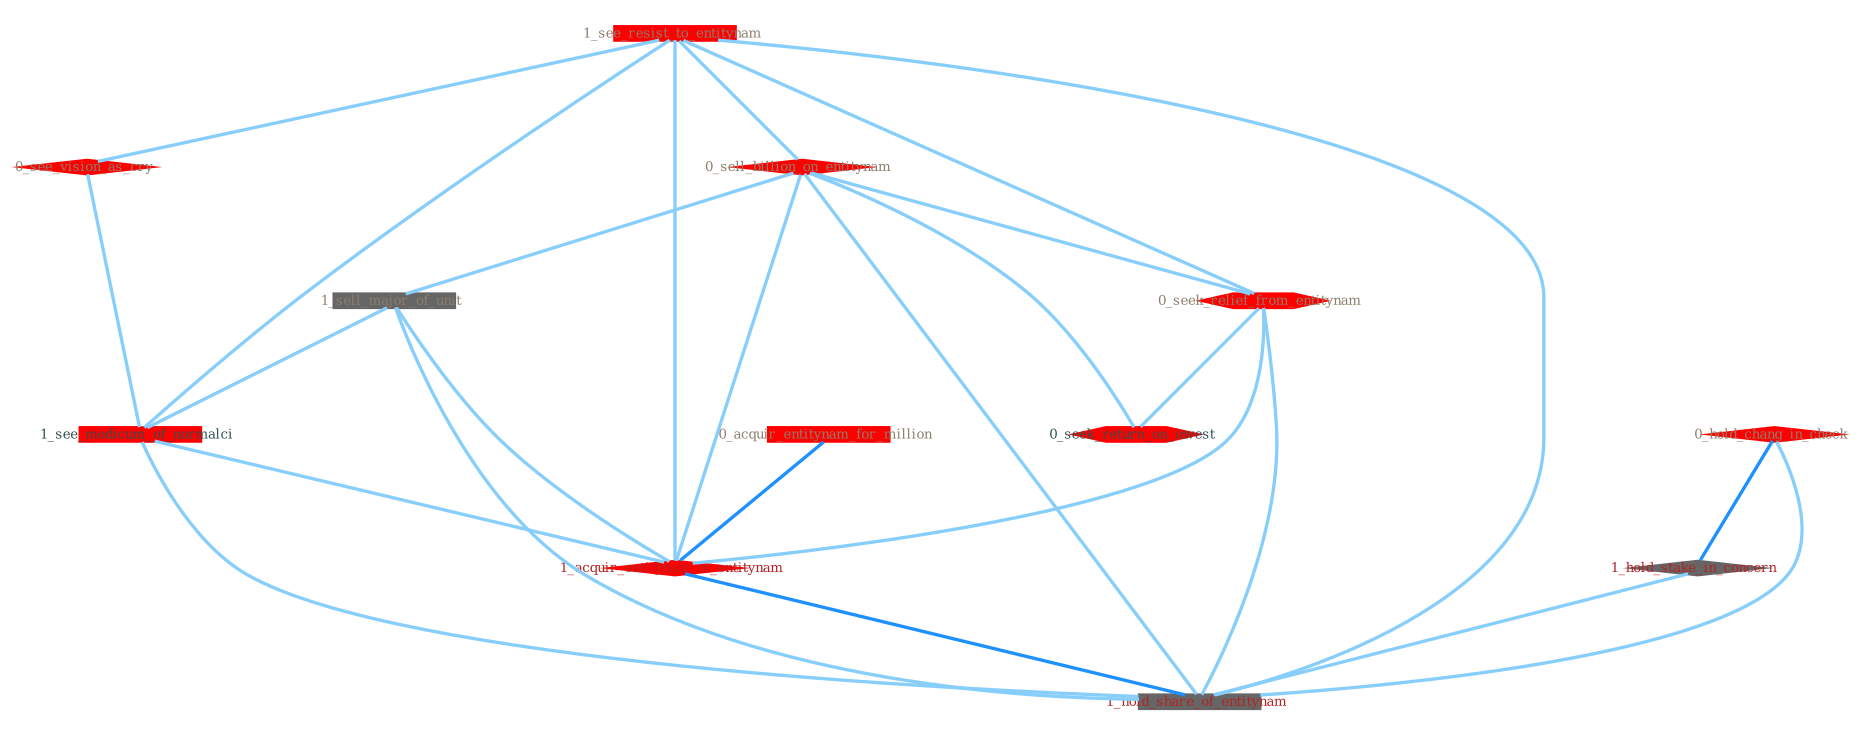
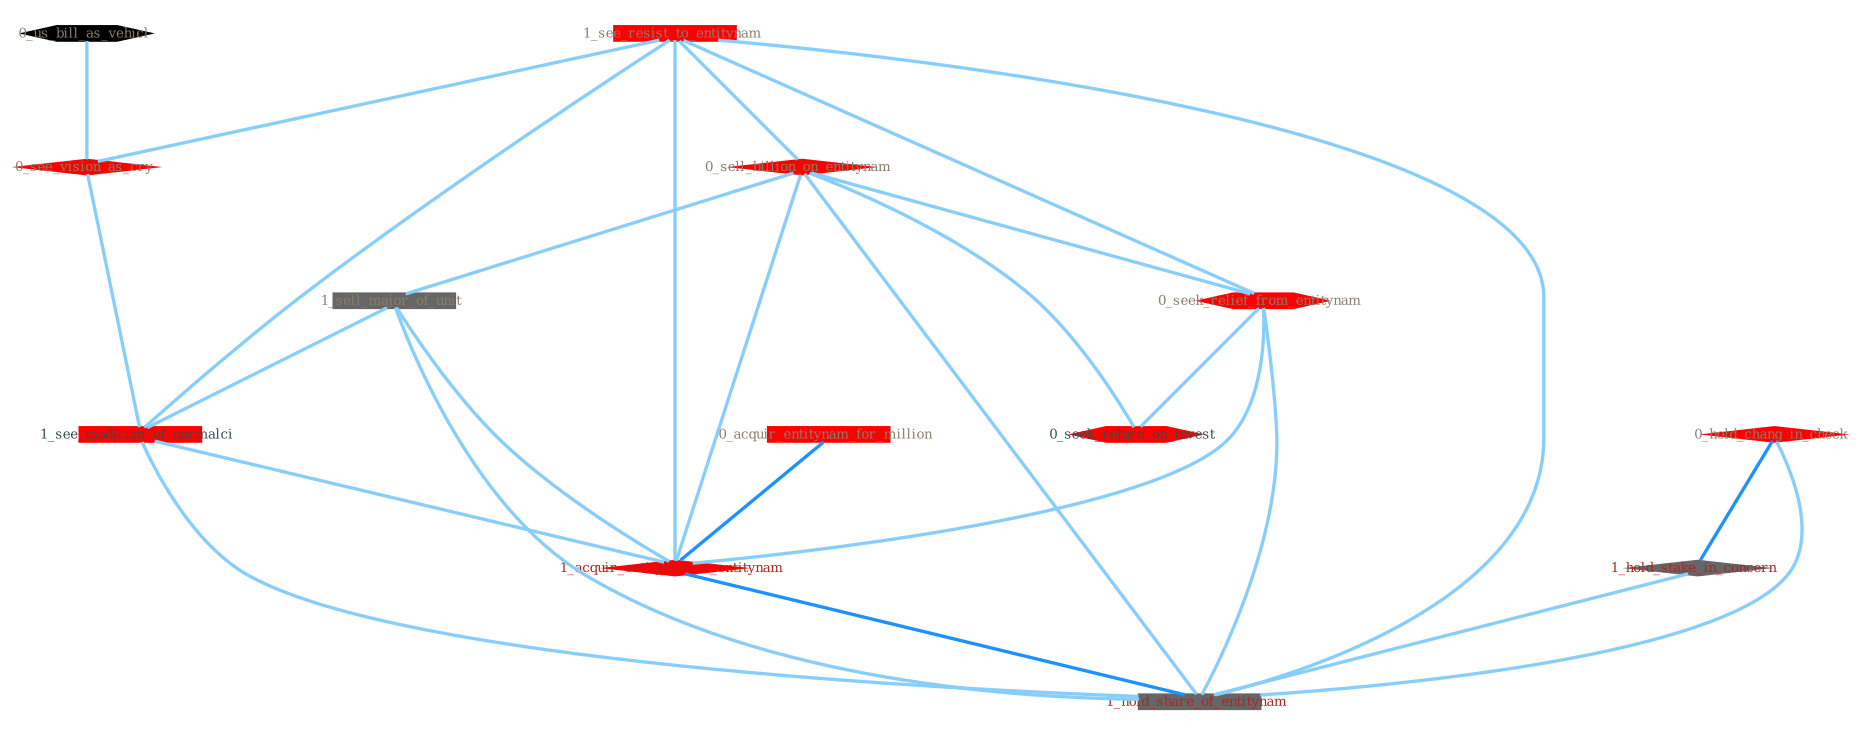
none -> (87, 33)
